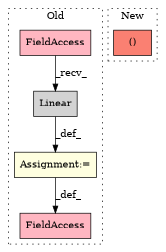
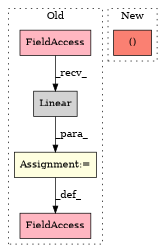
(68, 134) -> (72, 134)
